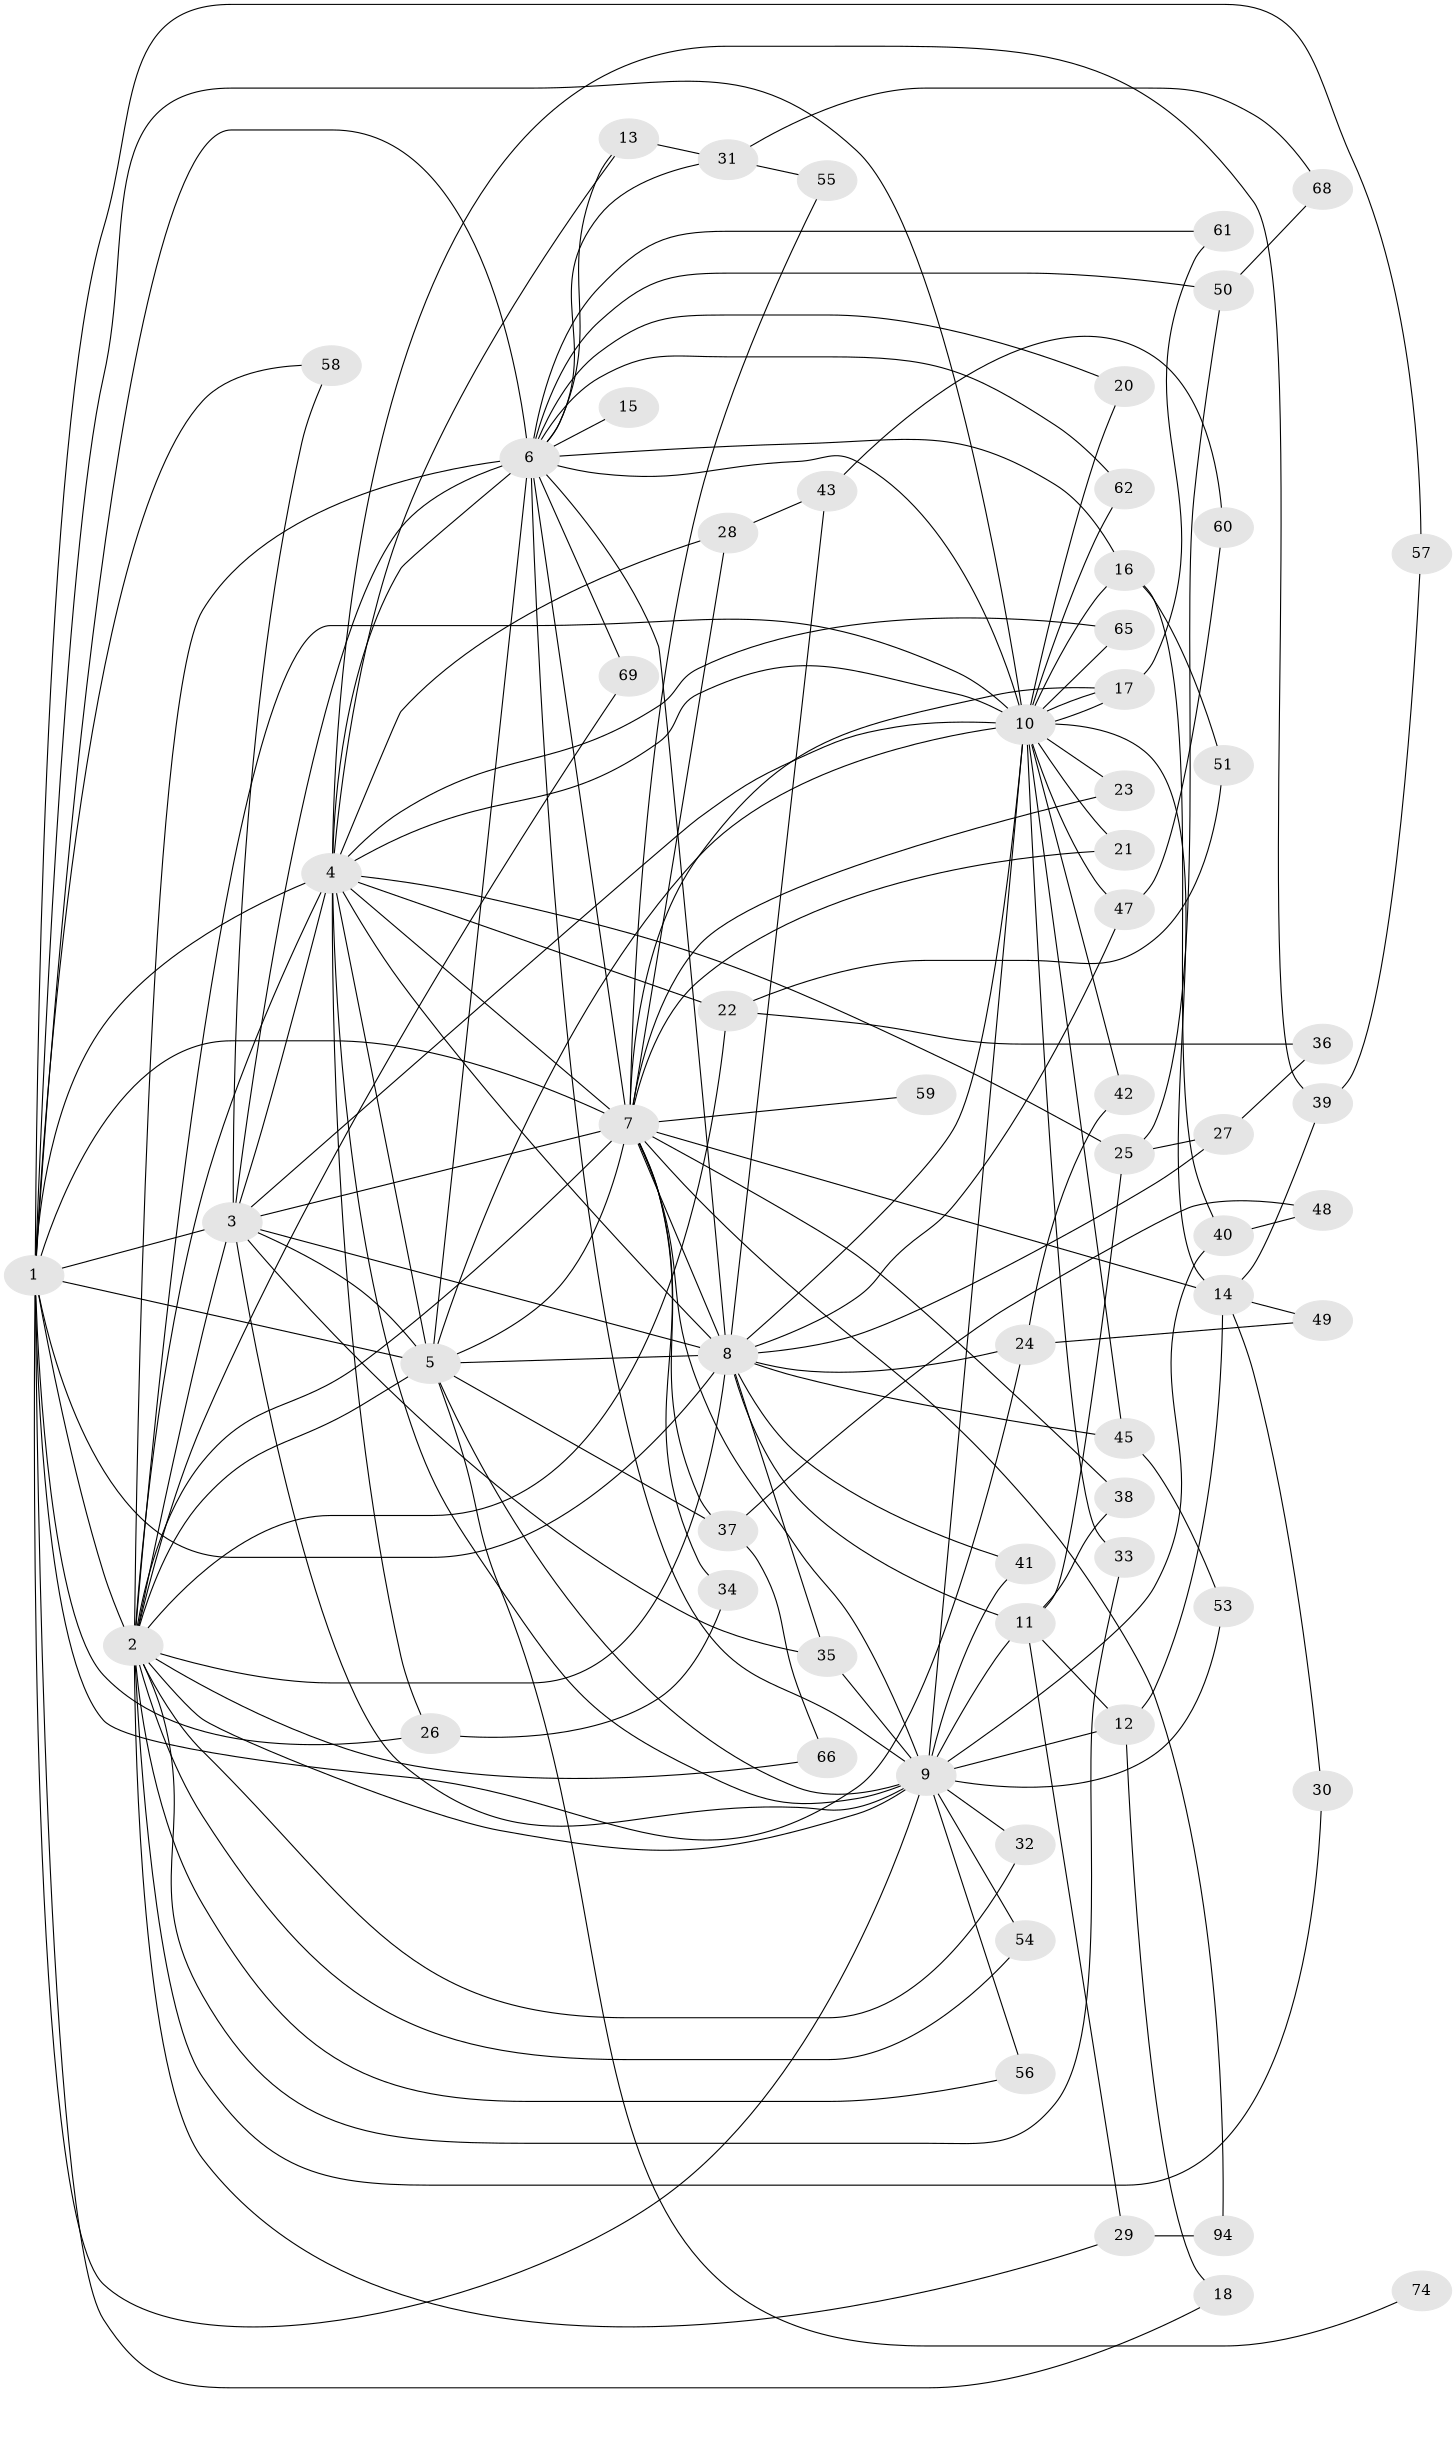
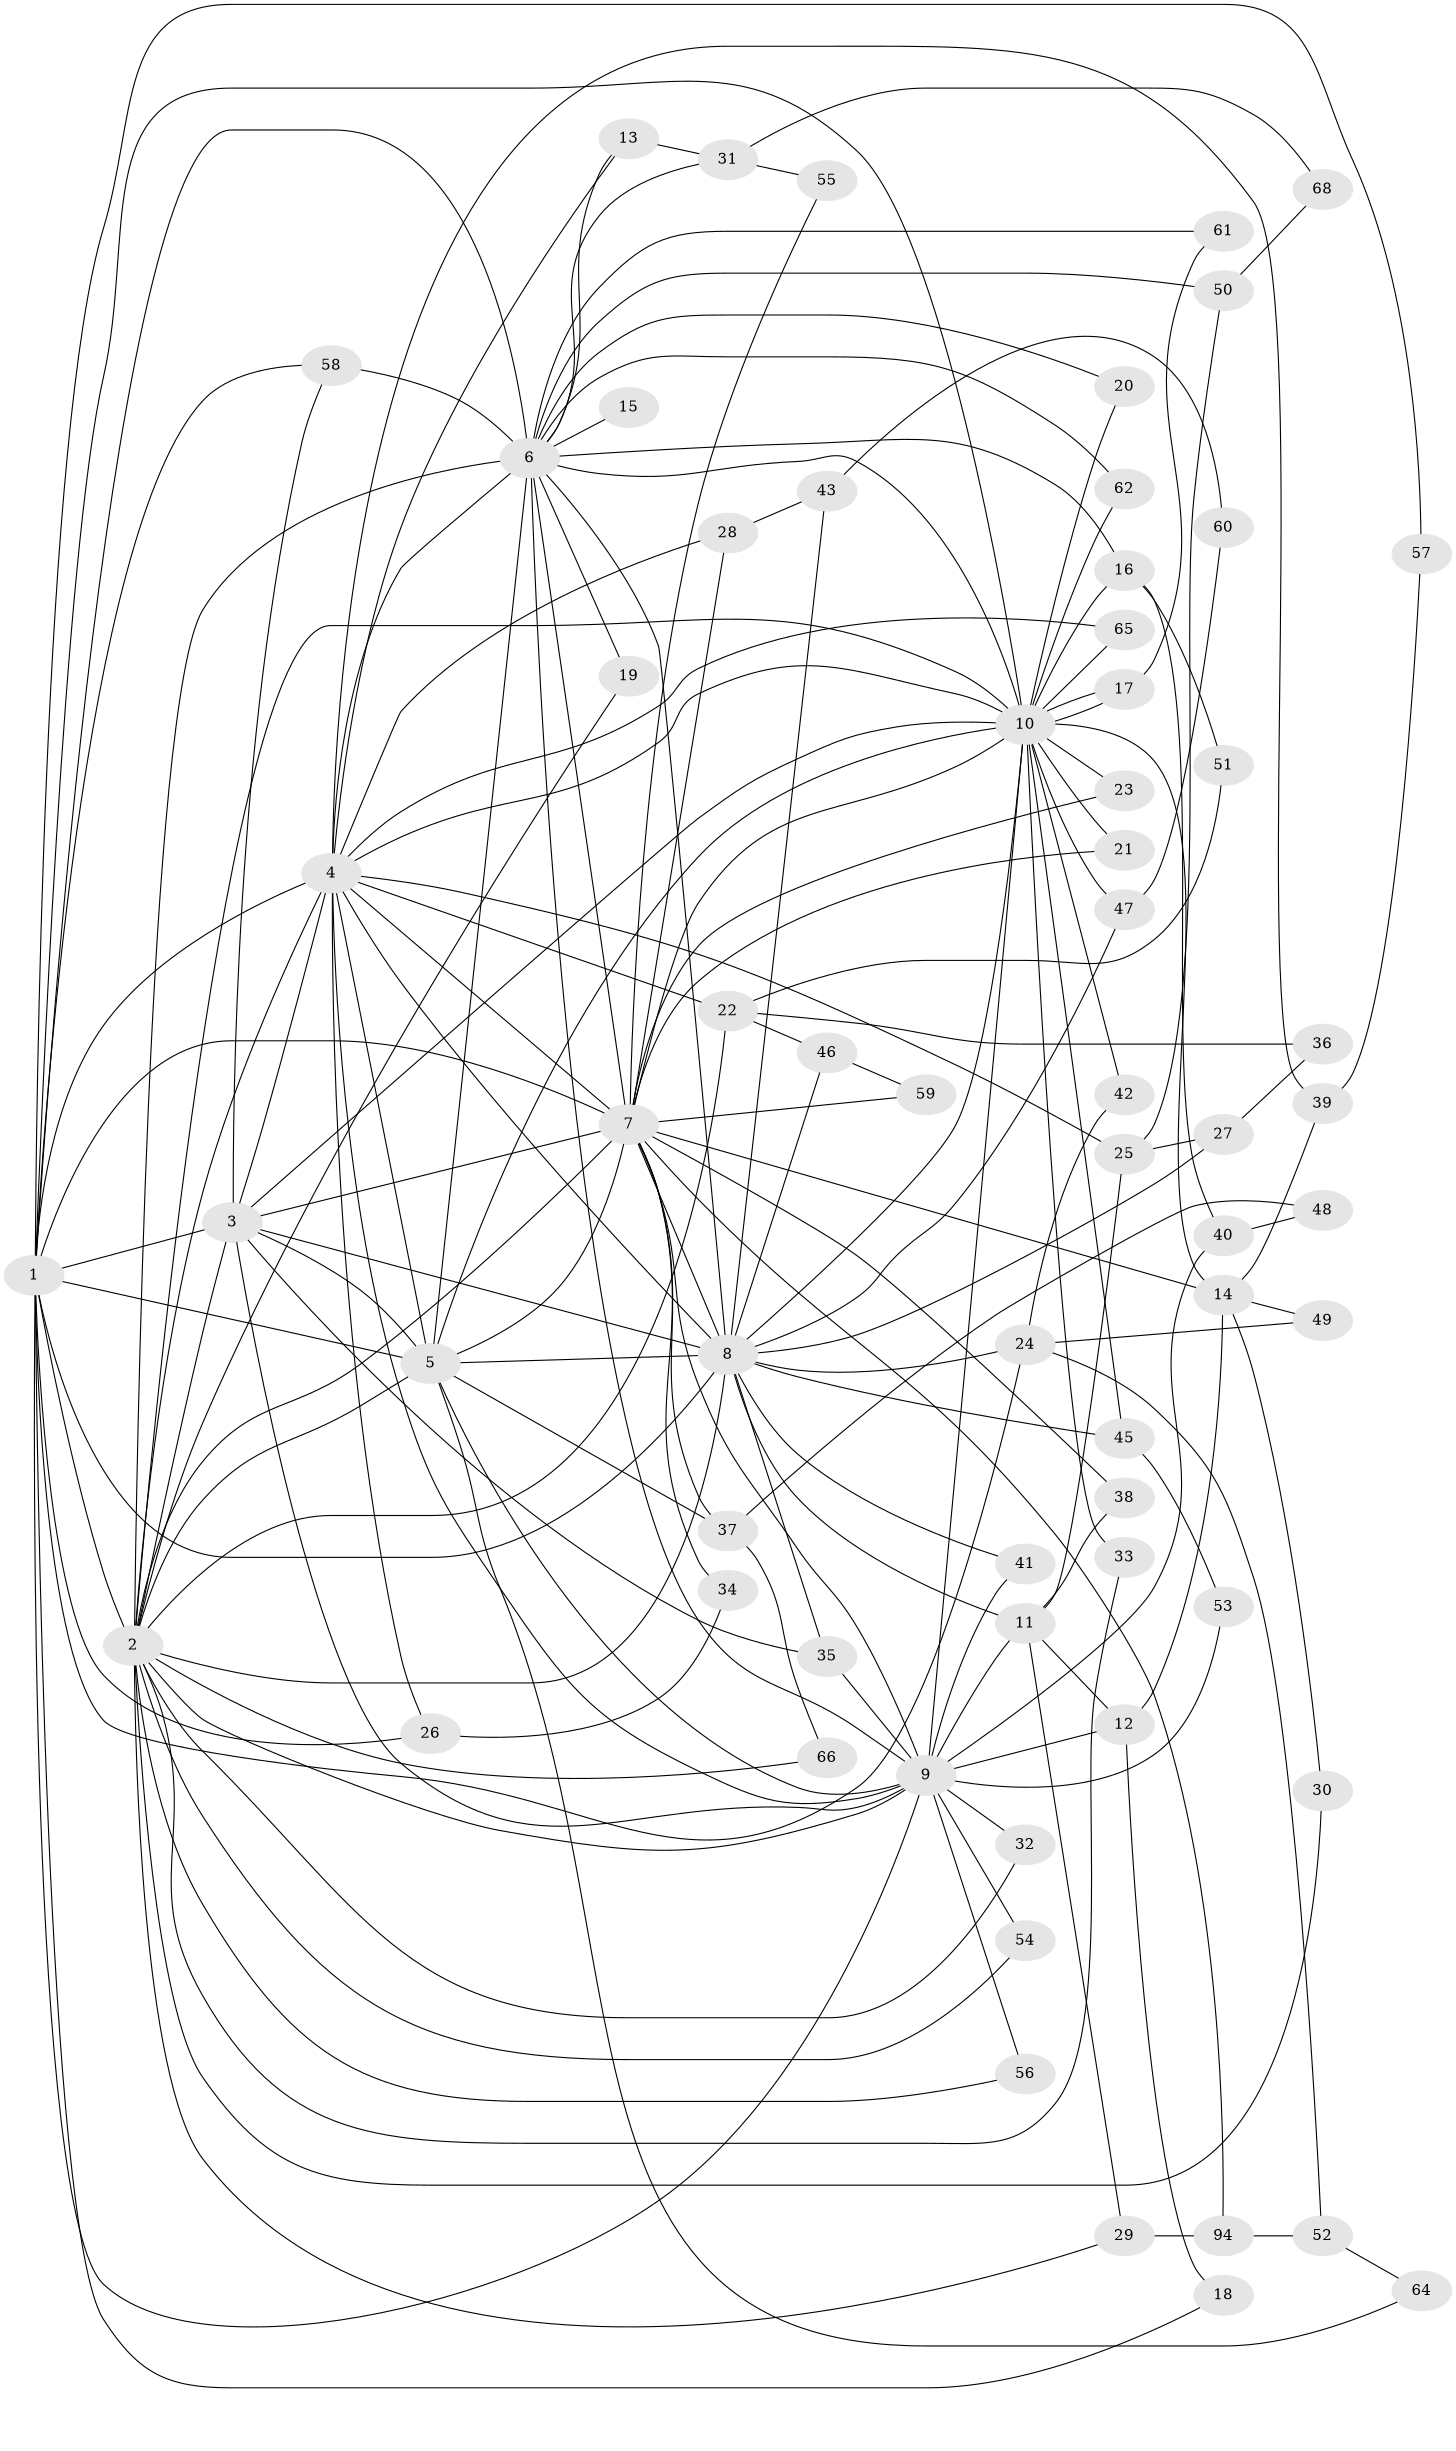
(629, 676) -> (629, 676)
(761, 786) -> (746, 850)
(305, 799) -> (443, 393)
none -> (827, 1053)
none -> (1323, 2236)
(1422, 2291) -> (1422, 2291)
